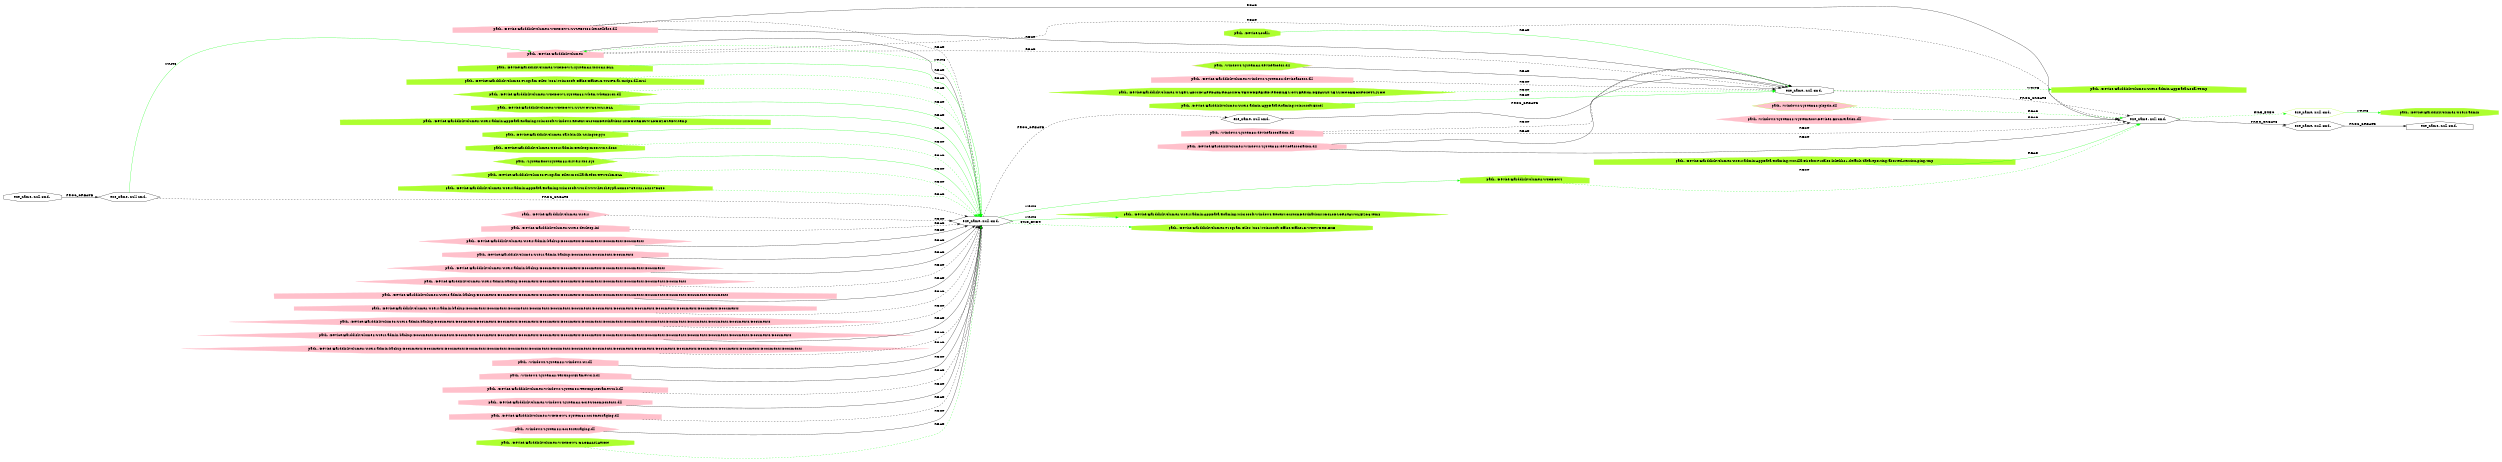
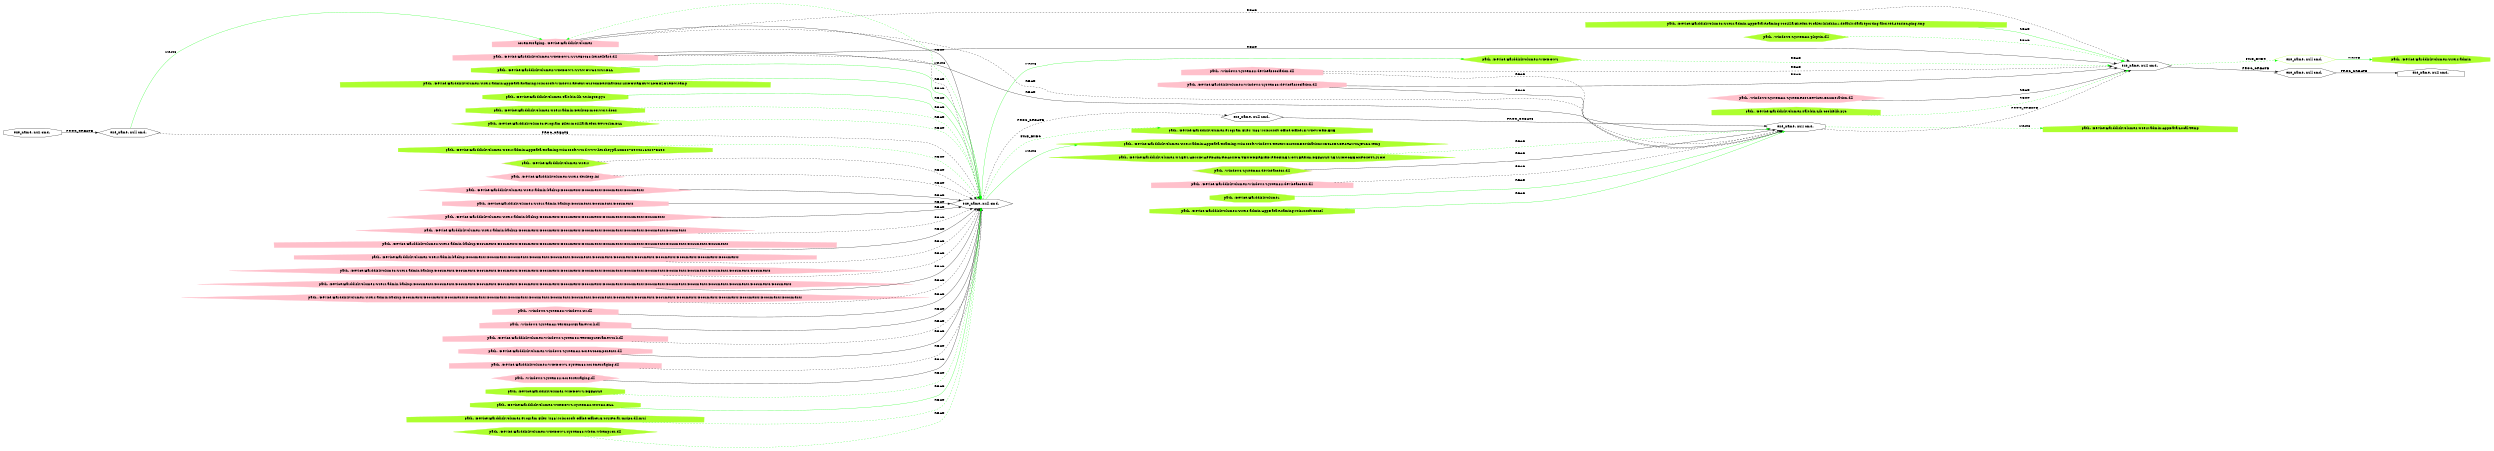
(1252, 33) -> (1252, 198)
(555, 54) -> (555, 43)
(555, 68) -> (555, 405)
(1805, 106) -> (1796, 37)
none -> (1796, 111)
(555, 162) -> none
(1525, 179) -> (1521, 60)
(555, 215) -> (555, 163)
(555, 228) -> (555, 177)
(555, 443) -> (555, 392)
